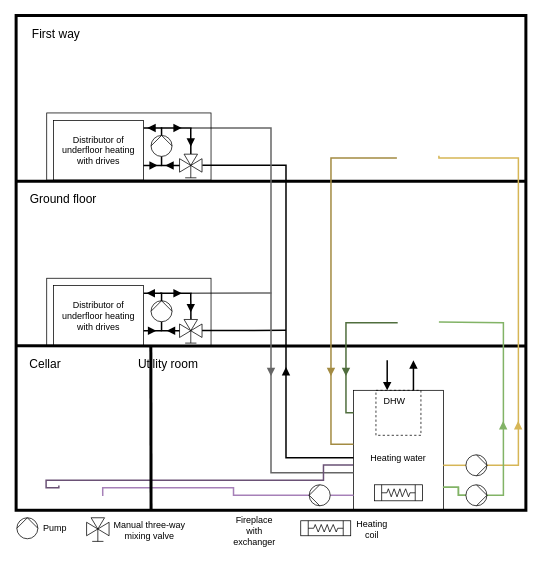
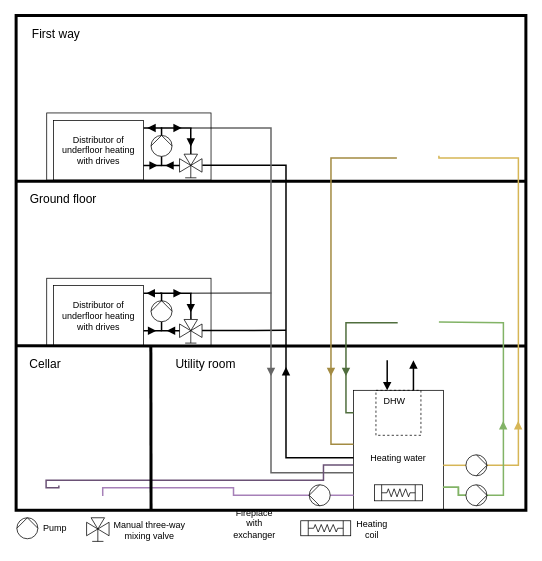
(168, 364) -> (206, 364)
(255, 531) -> (255, 524)
